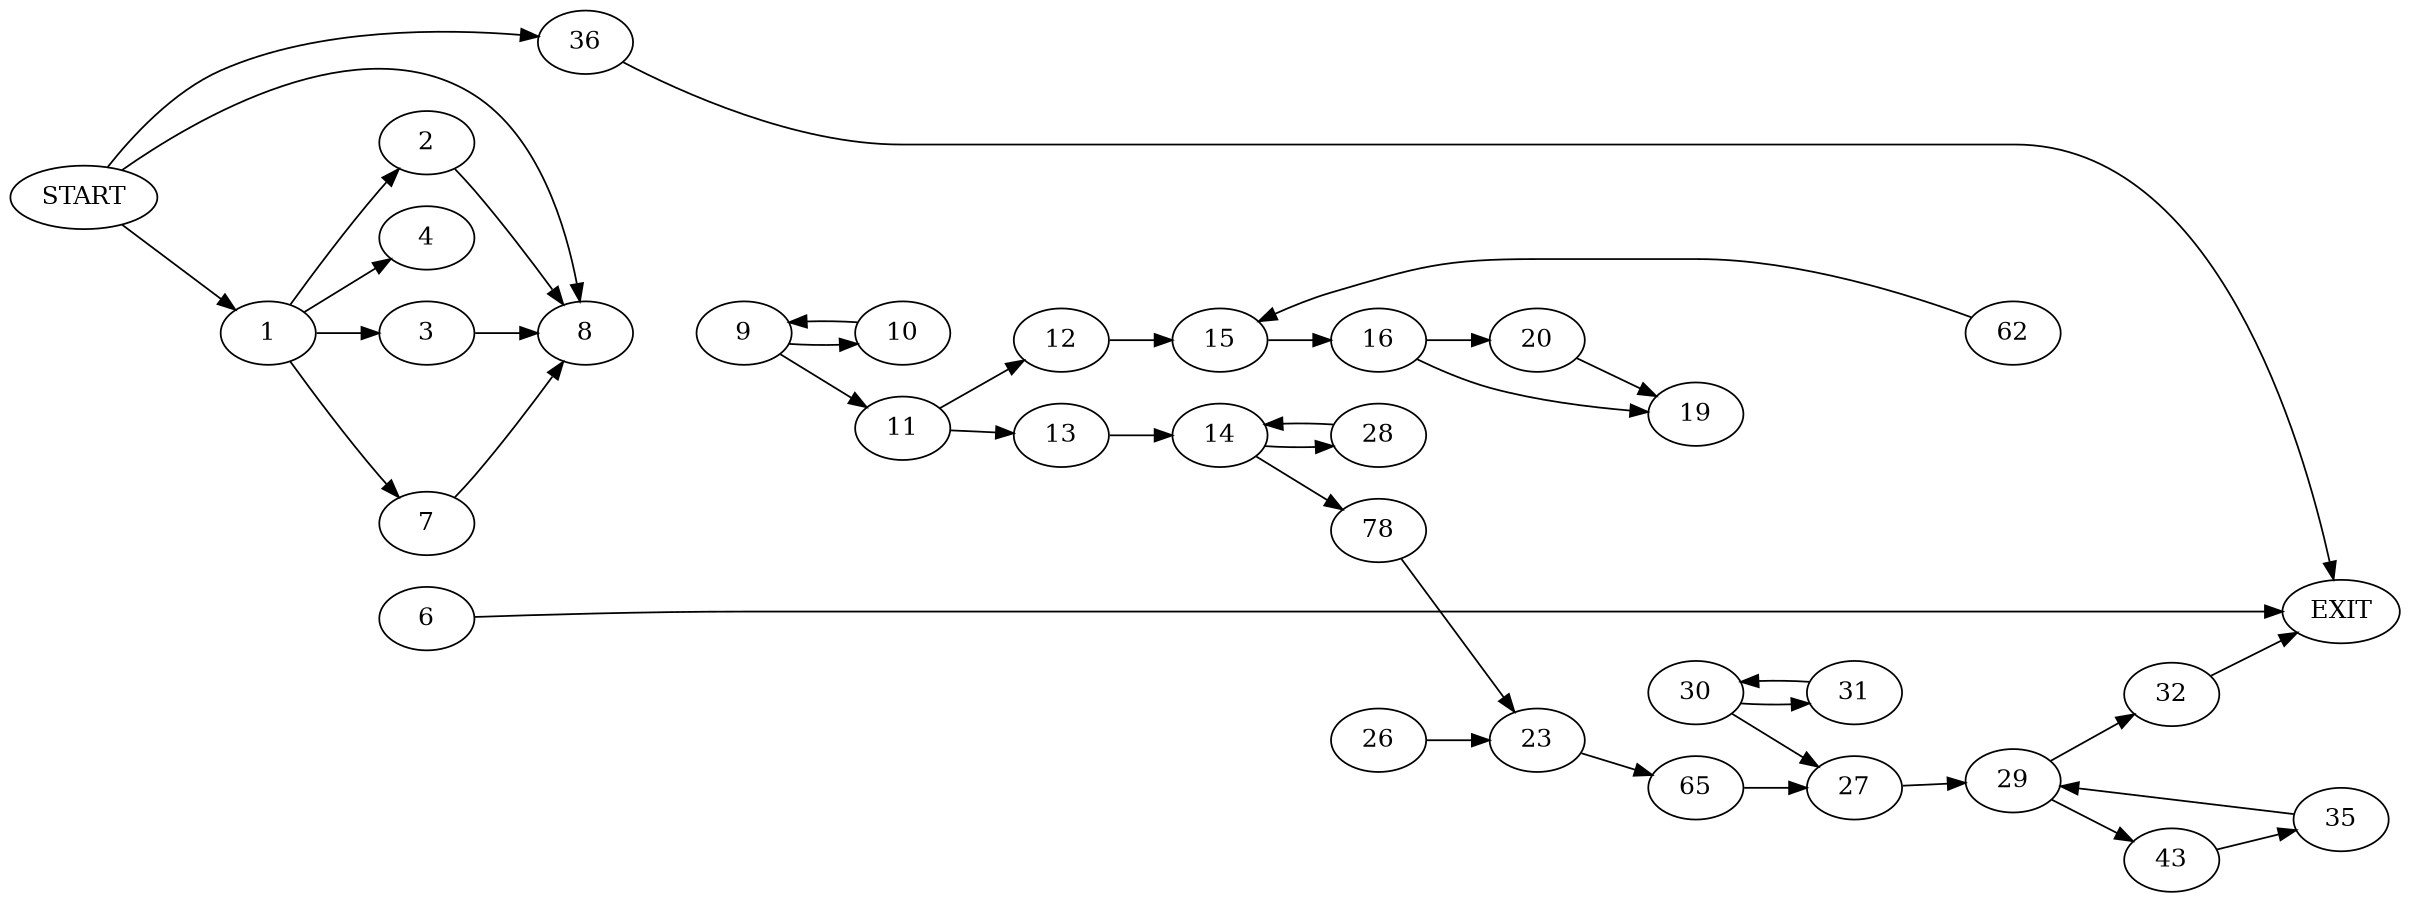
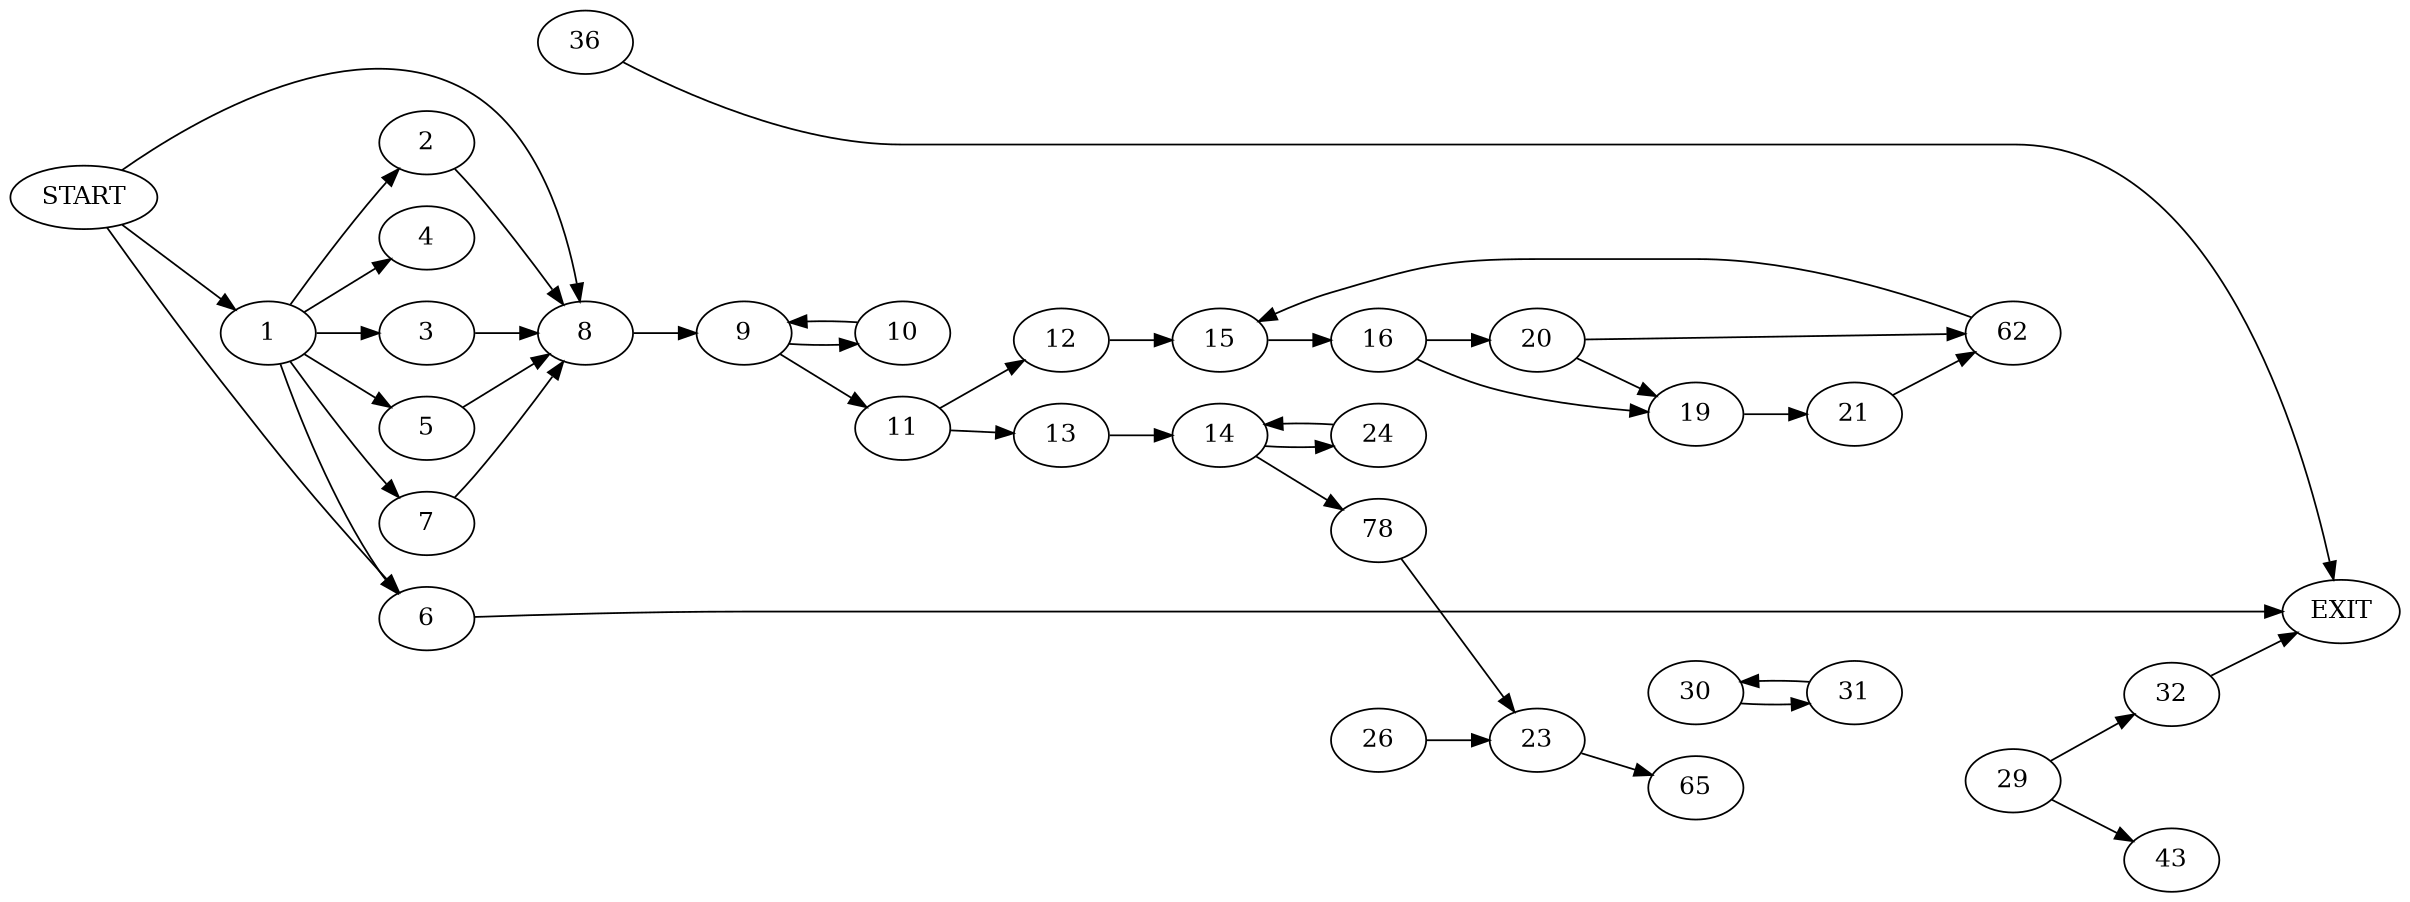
(294, 47) -> (242, 407)
none -> (656, 333)
none -> (1766, 337)
none -> (1855, 414)
none -> (427, 428)
(1379, 435) -> (1379, 435)
none -> (326, 475)
(1855, 788) -> none
(2341, 820) -> none
